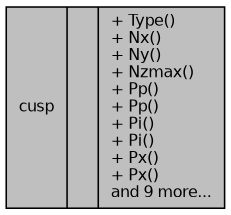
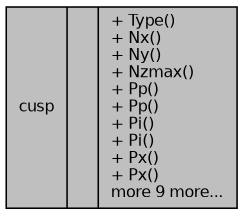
(161, 193) -> (168, 193)
